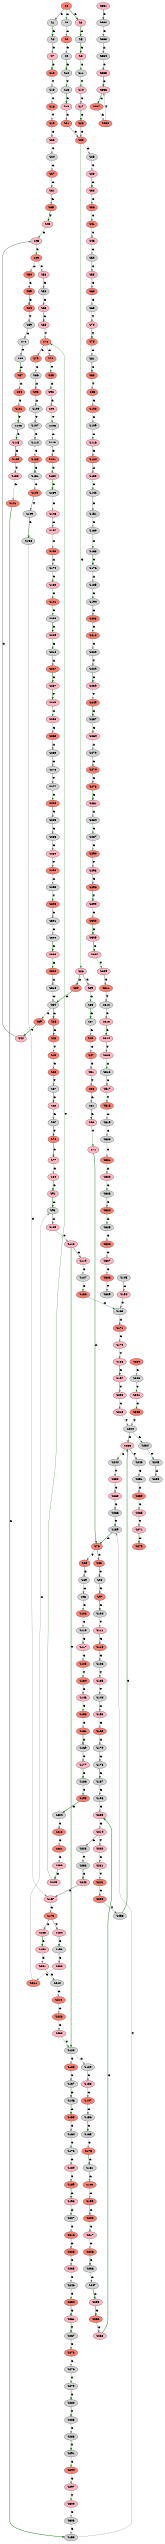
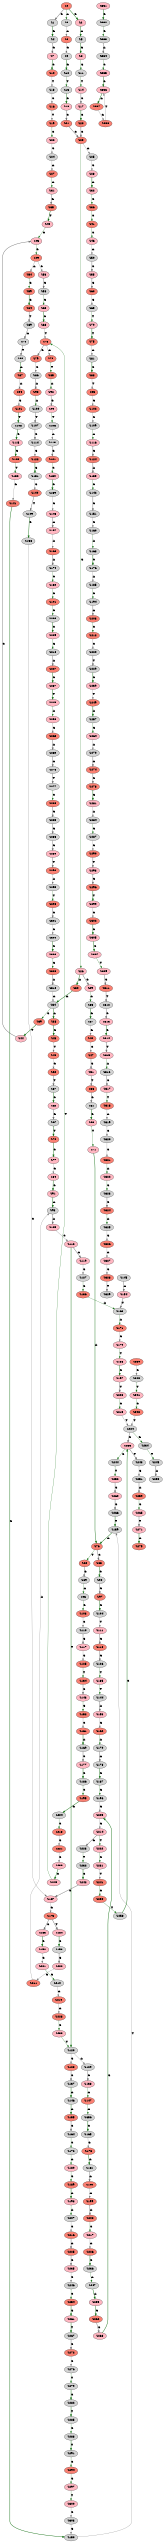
(88, 2118) -> (88, 2118)
